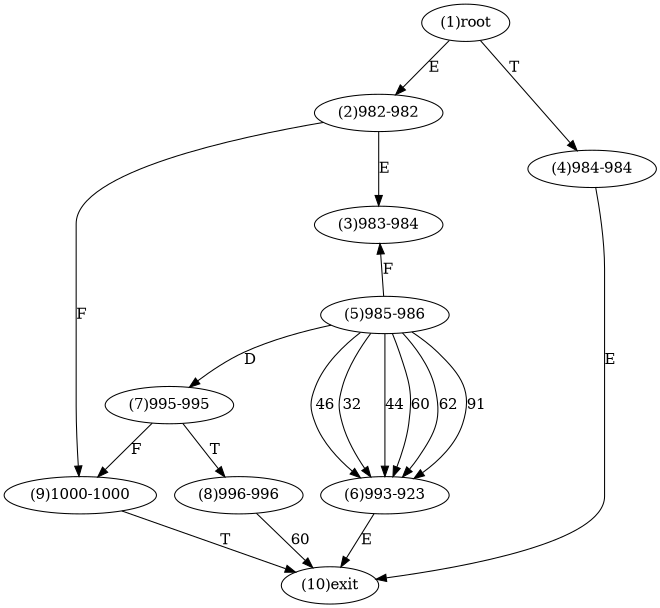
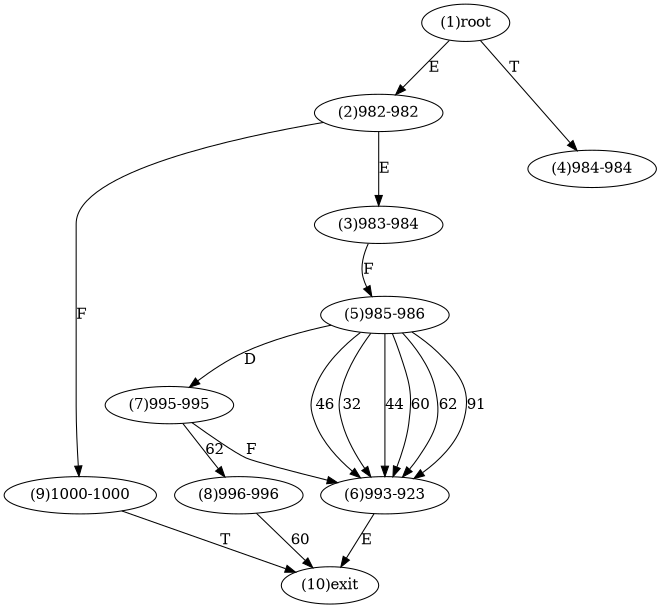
(382, 275) -> (362, 265)
(129, 446) -> (255, 461)
(215, 450) -> (215, 450)
(605, 463) -> none
